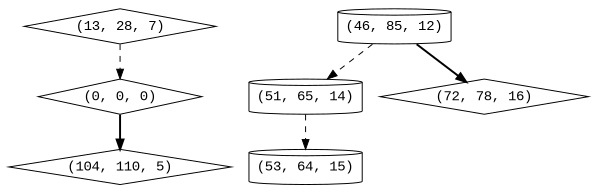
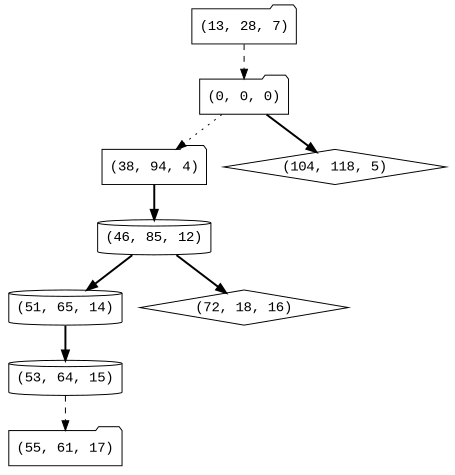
(120, 26) -> (244, 26)
(354, 59) -> (114, 269)
(120, 97) -> (244, 97)
(484, 97) -> (244, 308)
(306, 127) -> (65, 338)
(120, 167) -> (335, 167)
none -> (154, 167)
none -> (65, 448)
